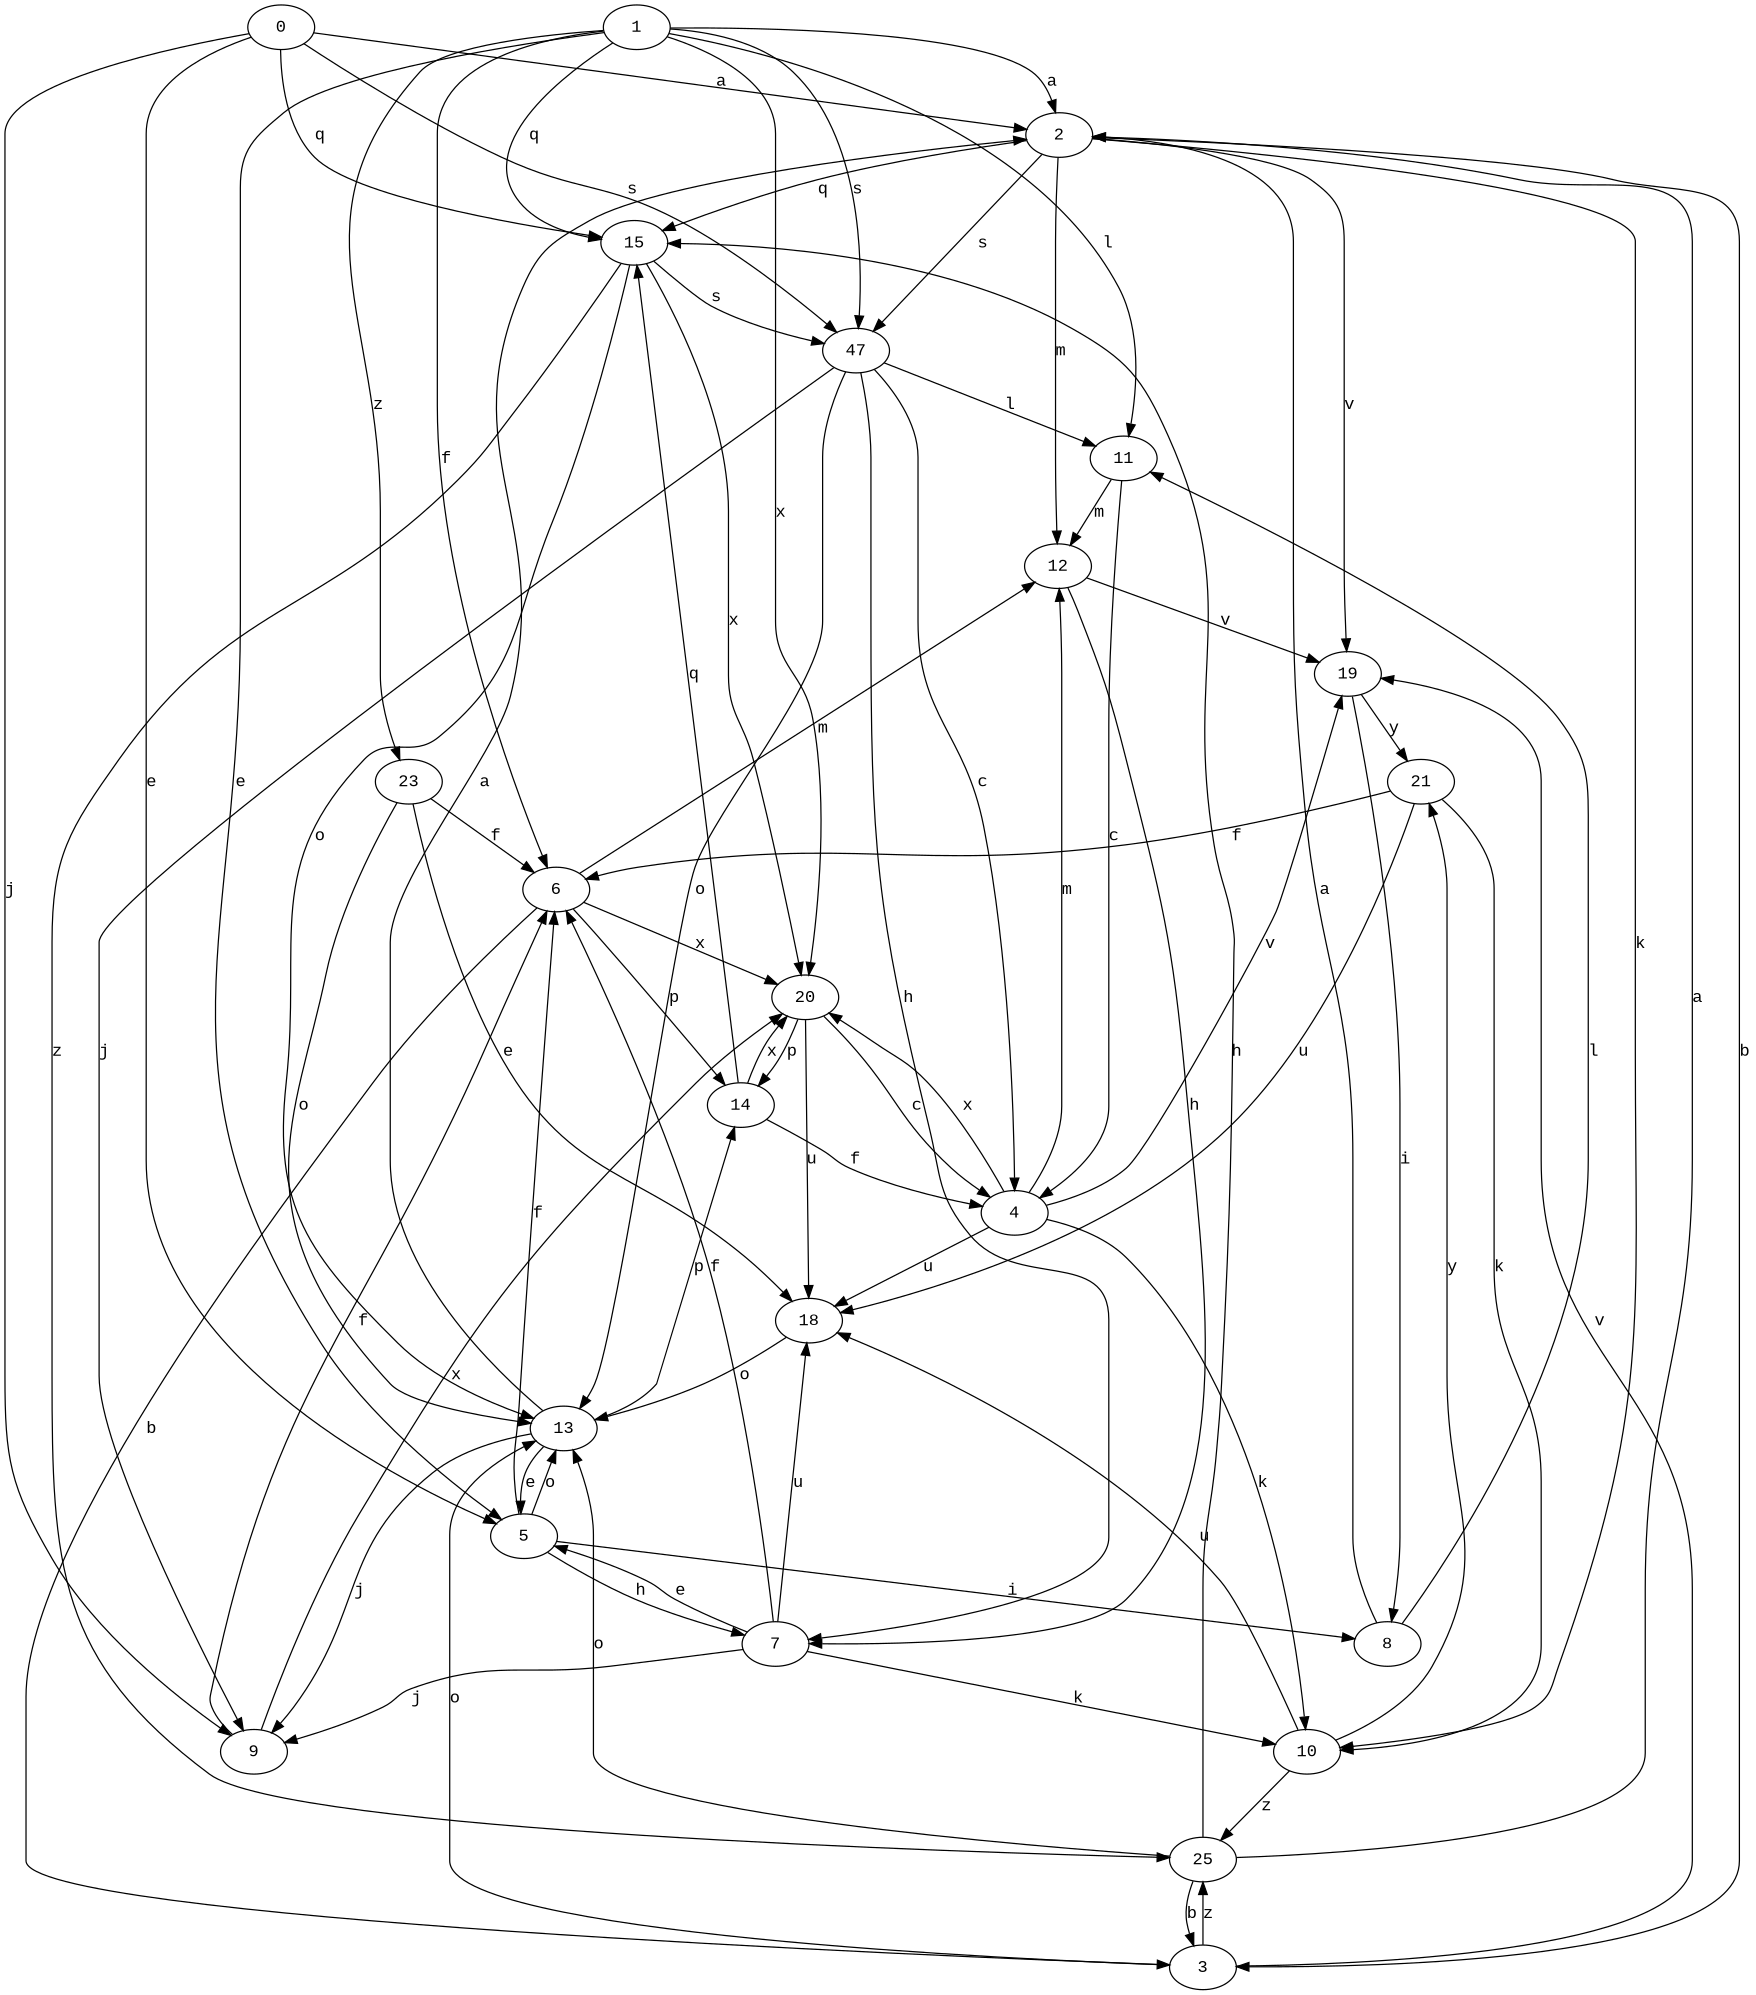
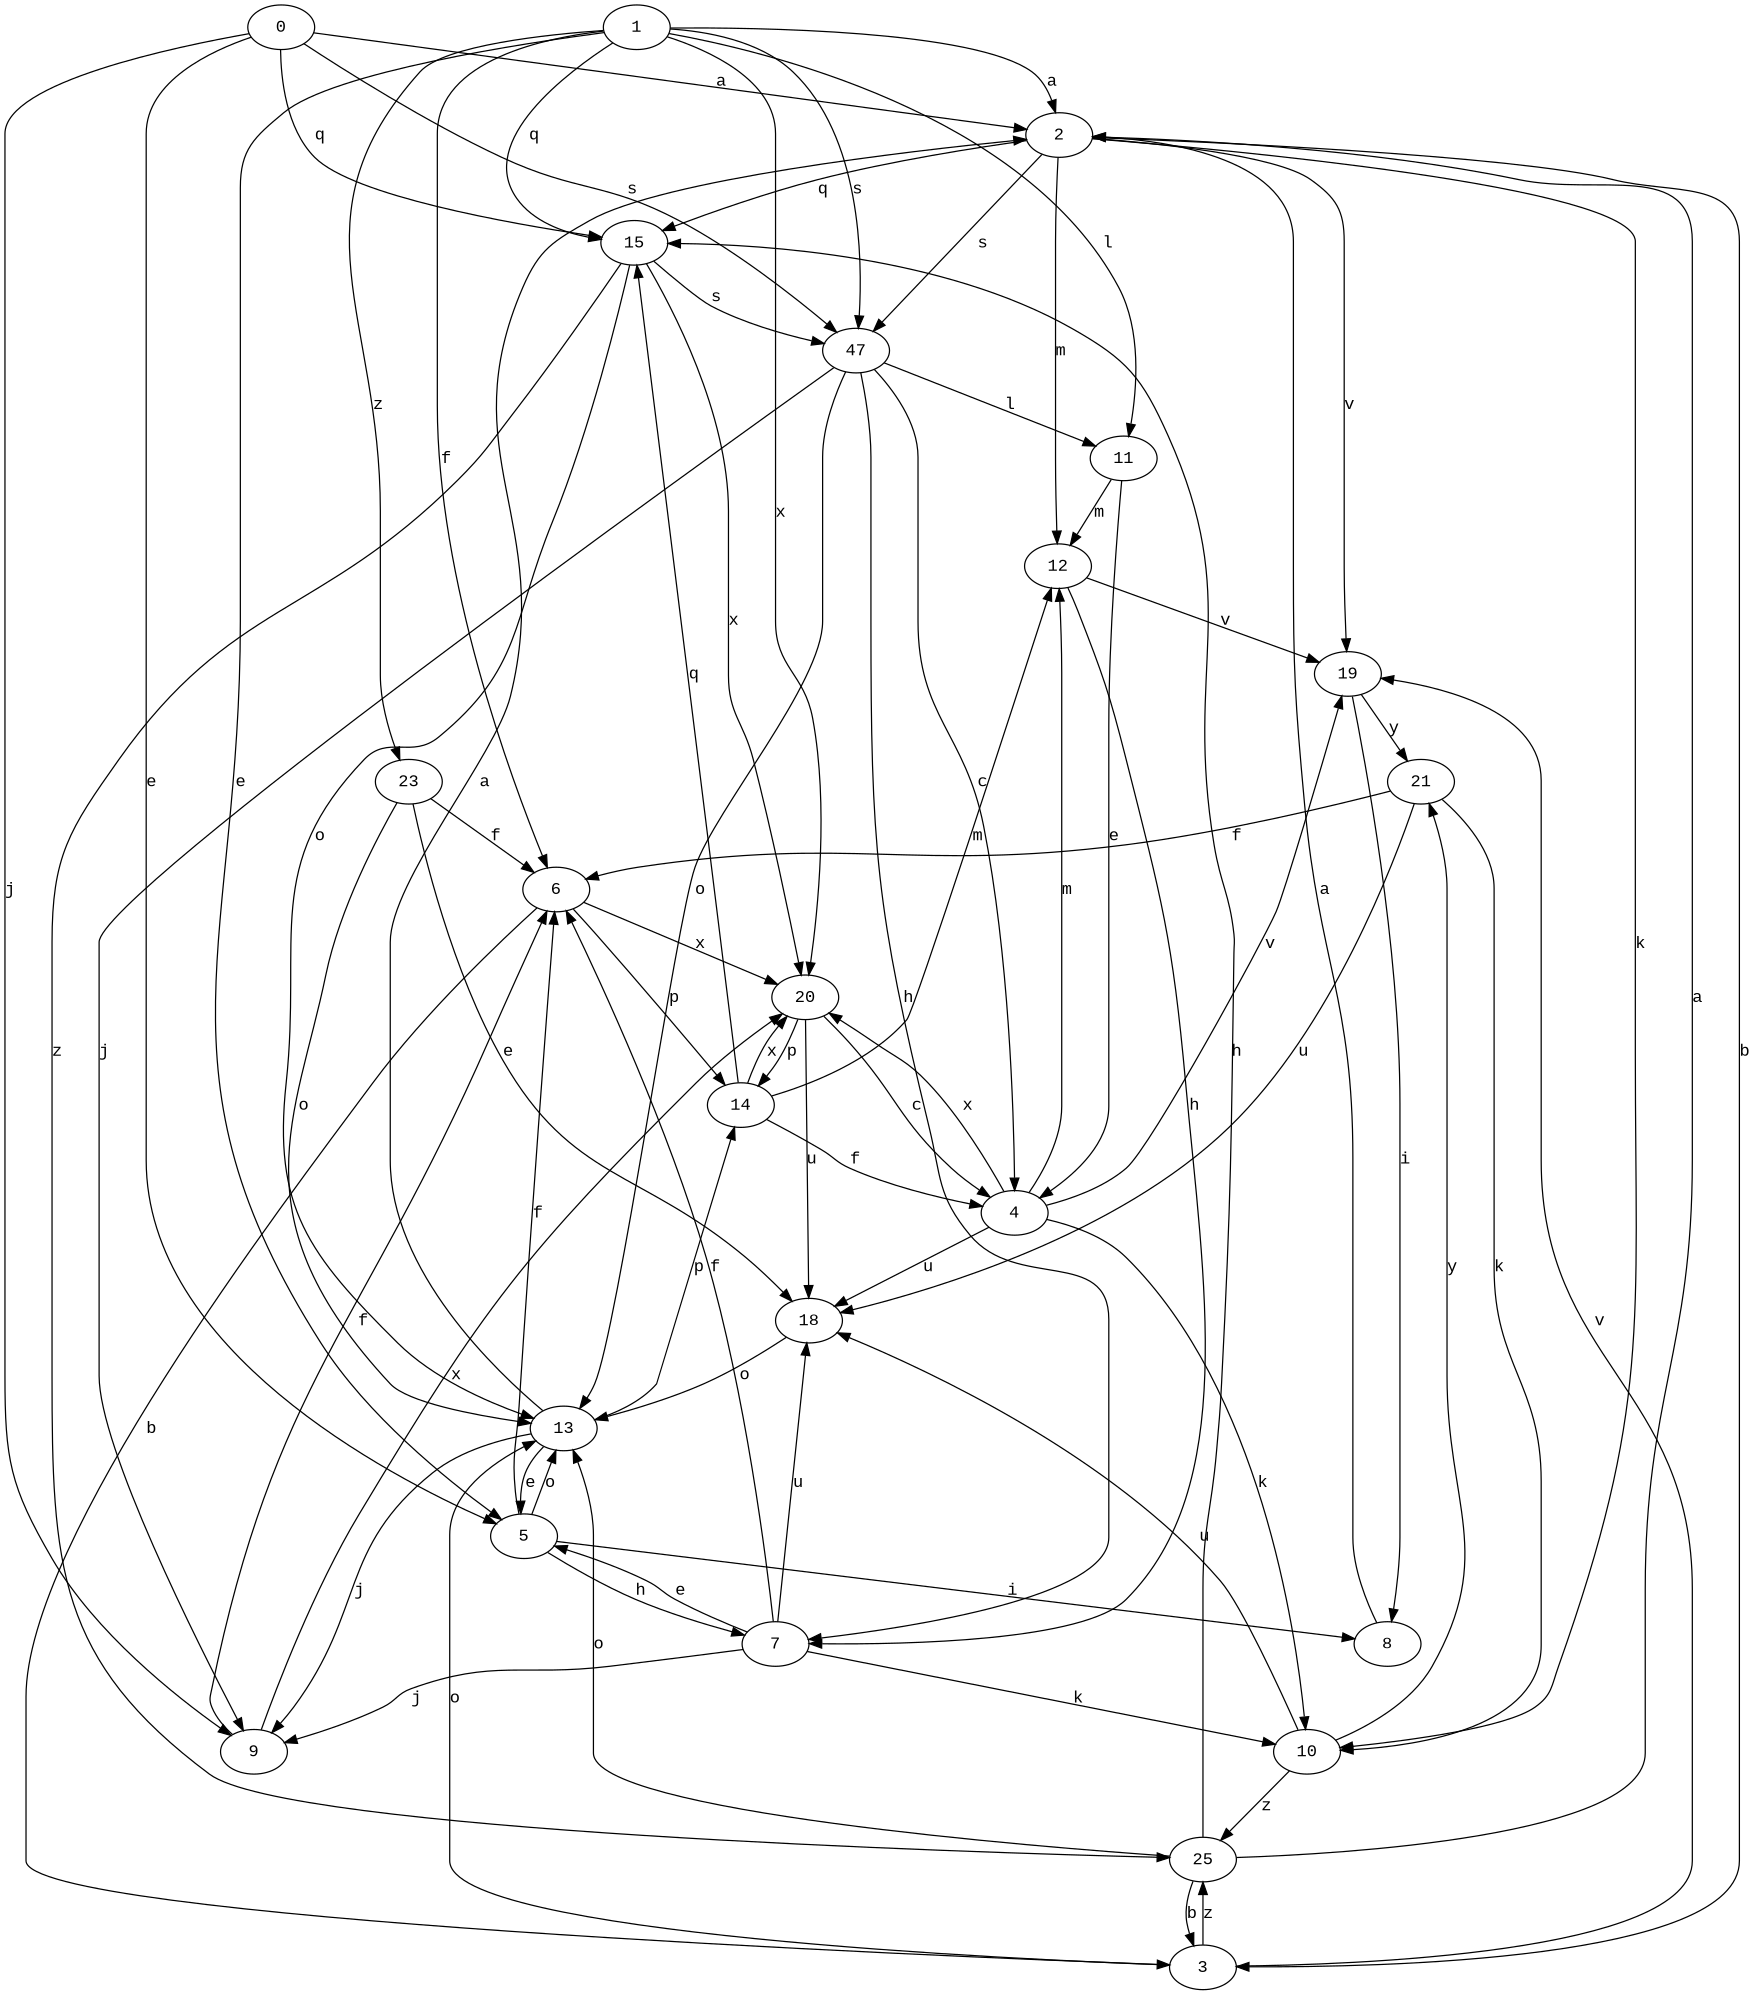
(802, 731) -> (954, 885)
(1114, 836) -> (1114, 836)
(1588, 956) -> none
